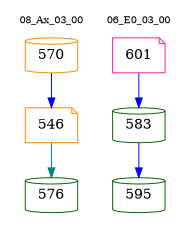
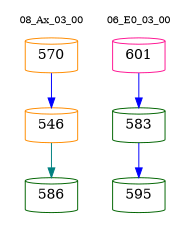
(139, 55) -> (139, 55)
(51, 125) -> (51, 125)
(51, 195) -> (51, 195)
